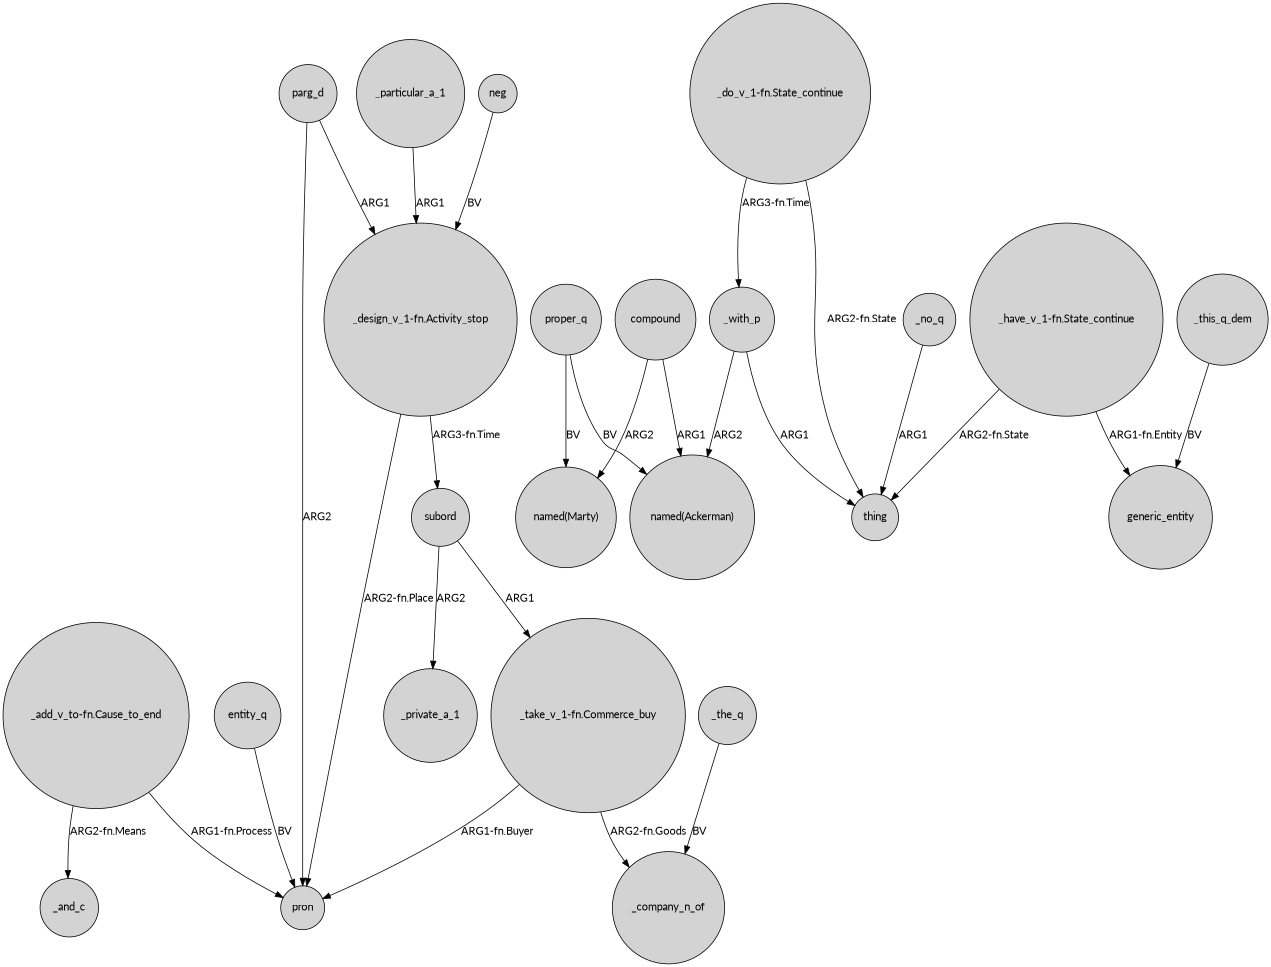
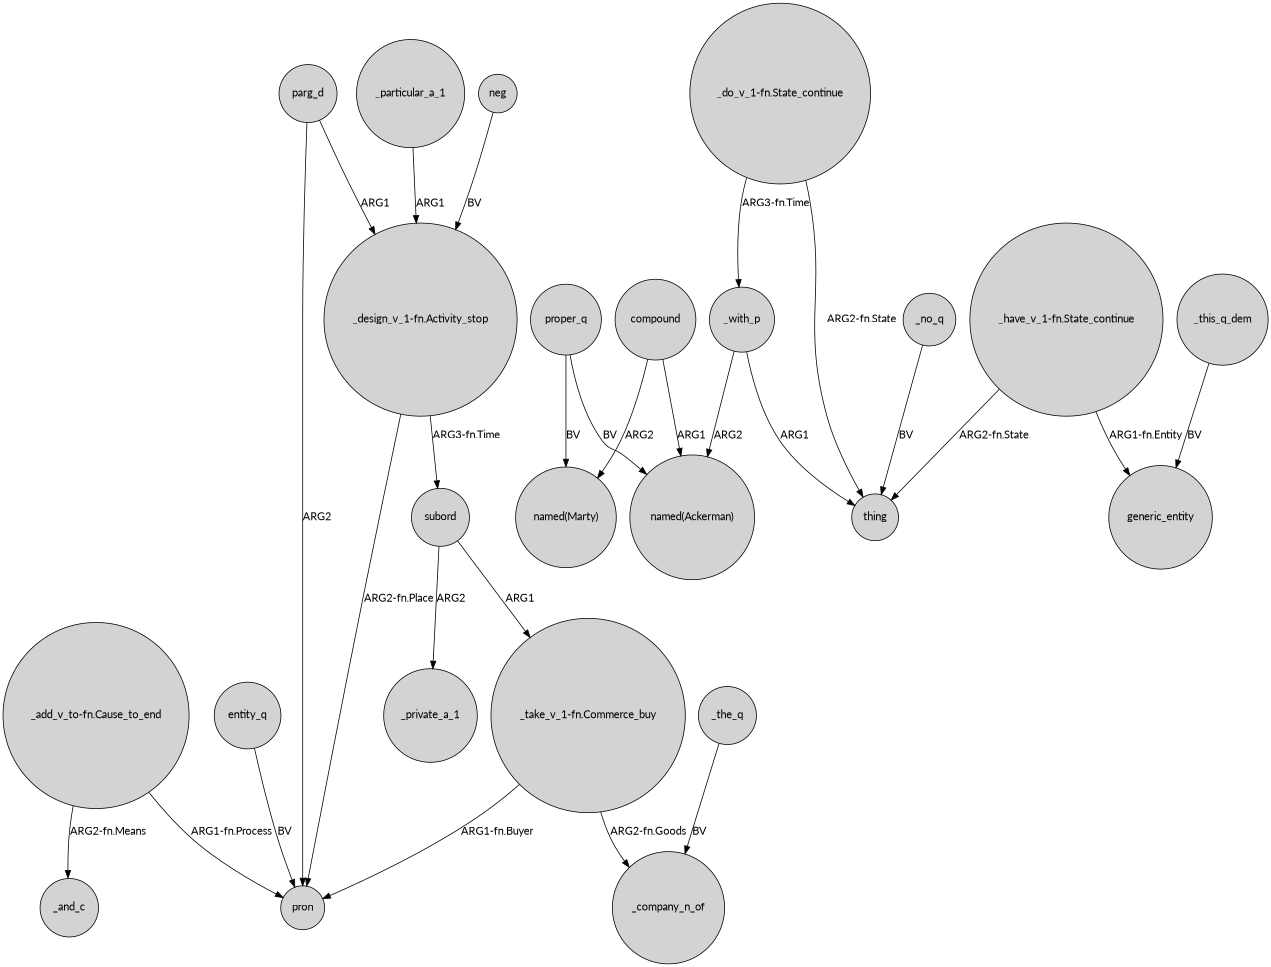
(913, 436) -> (906, 436)
